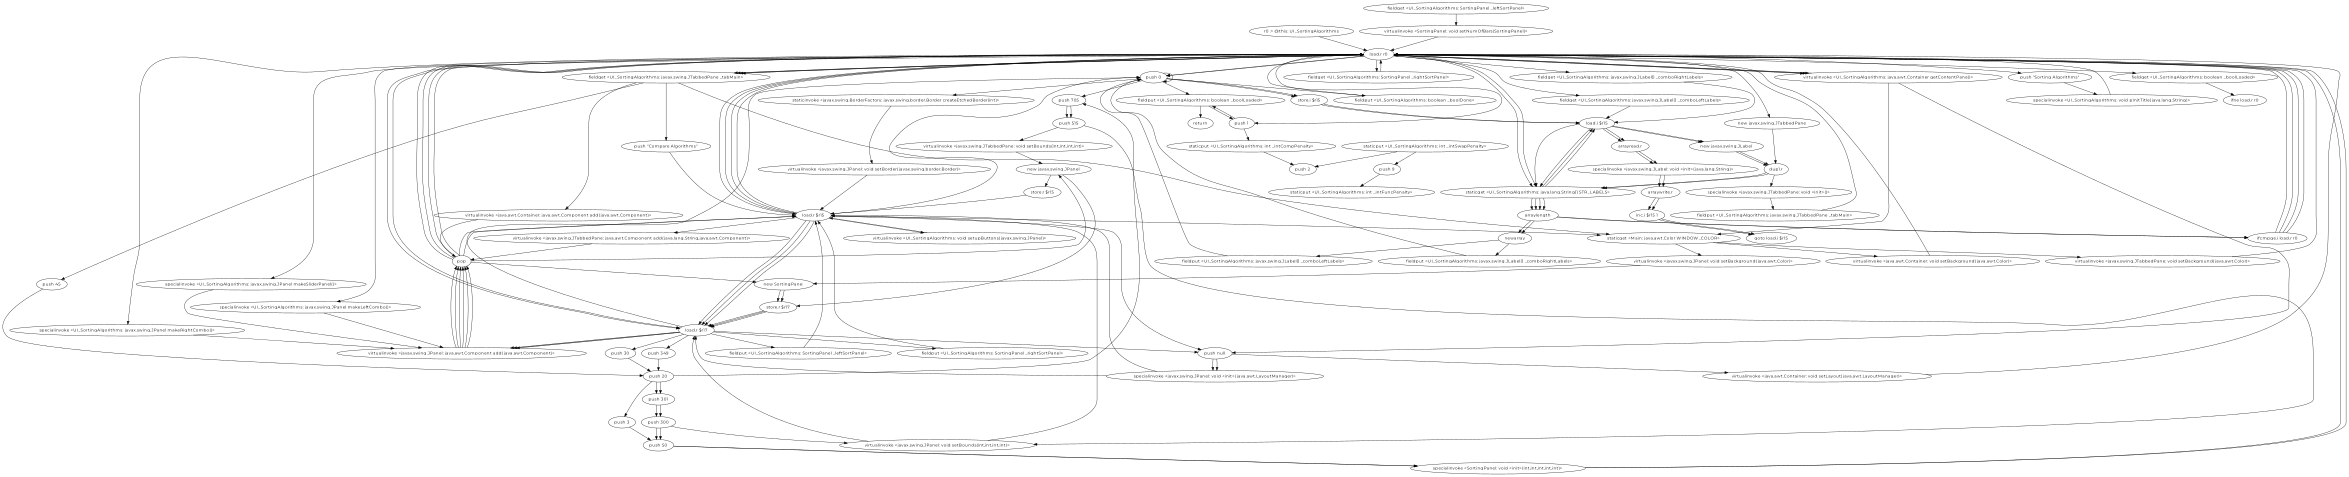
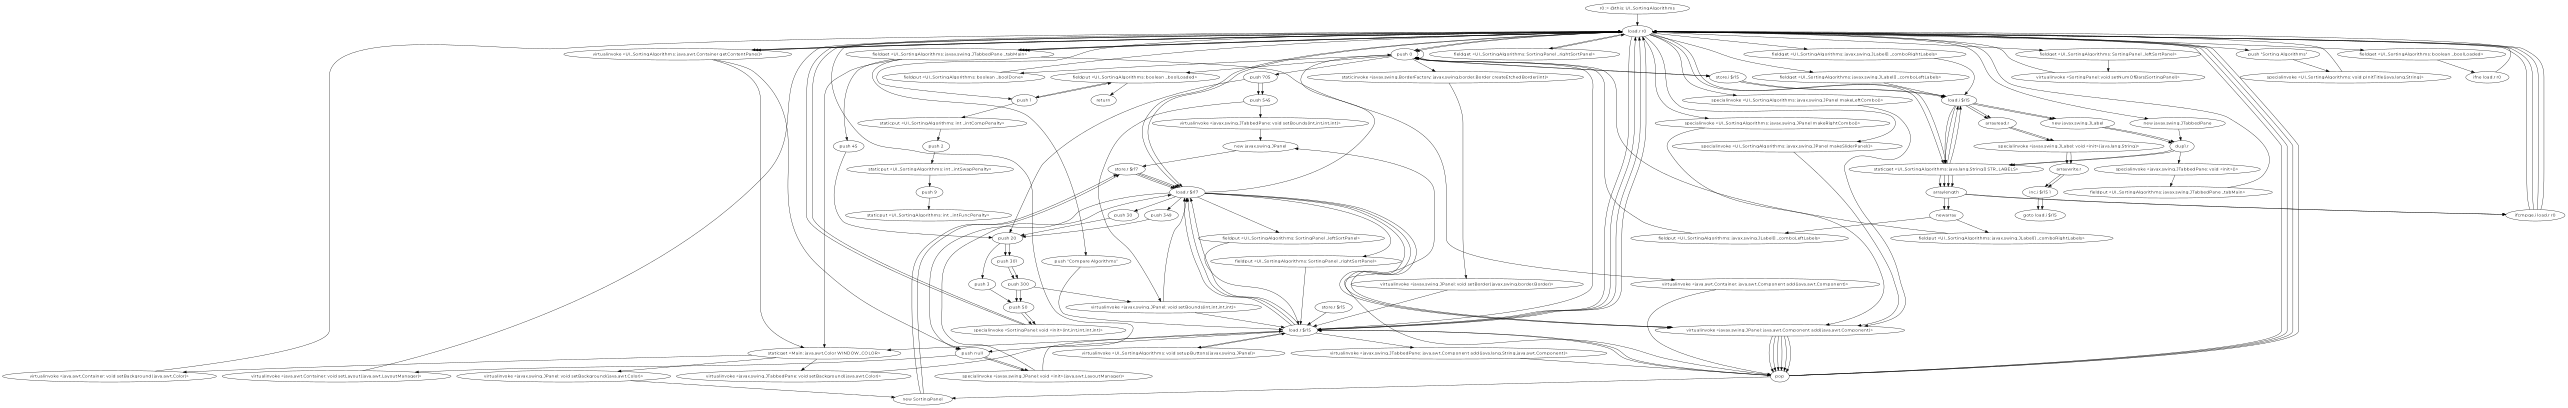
none -> (2098, 34)
none -> (1846, 41)
(1069, 123) -> (1260, 100)
(1358, 159) -> (934, 156)
(1049, 179) -> none
(1032, 366) -> (1104, 122)
